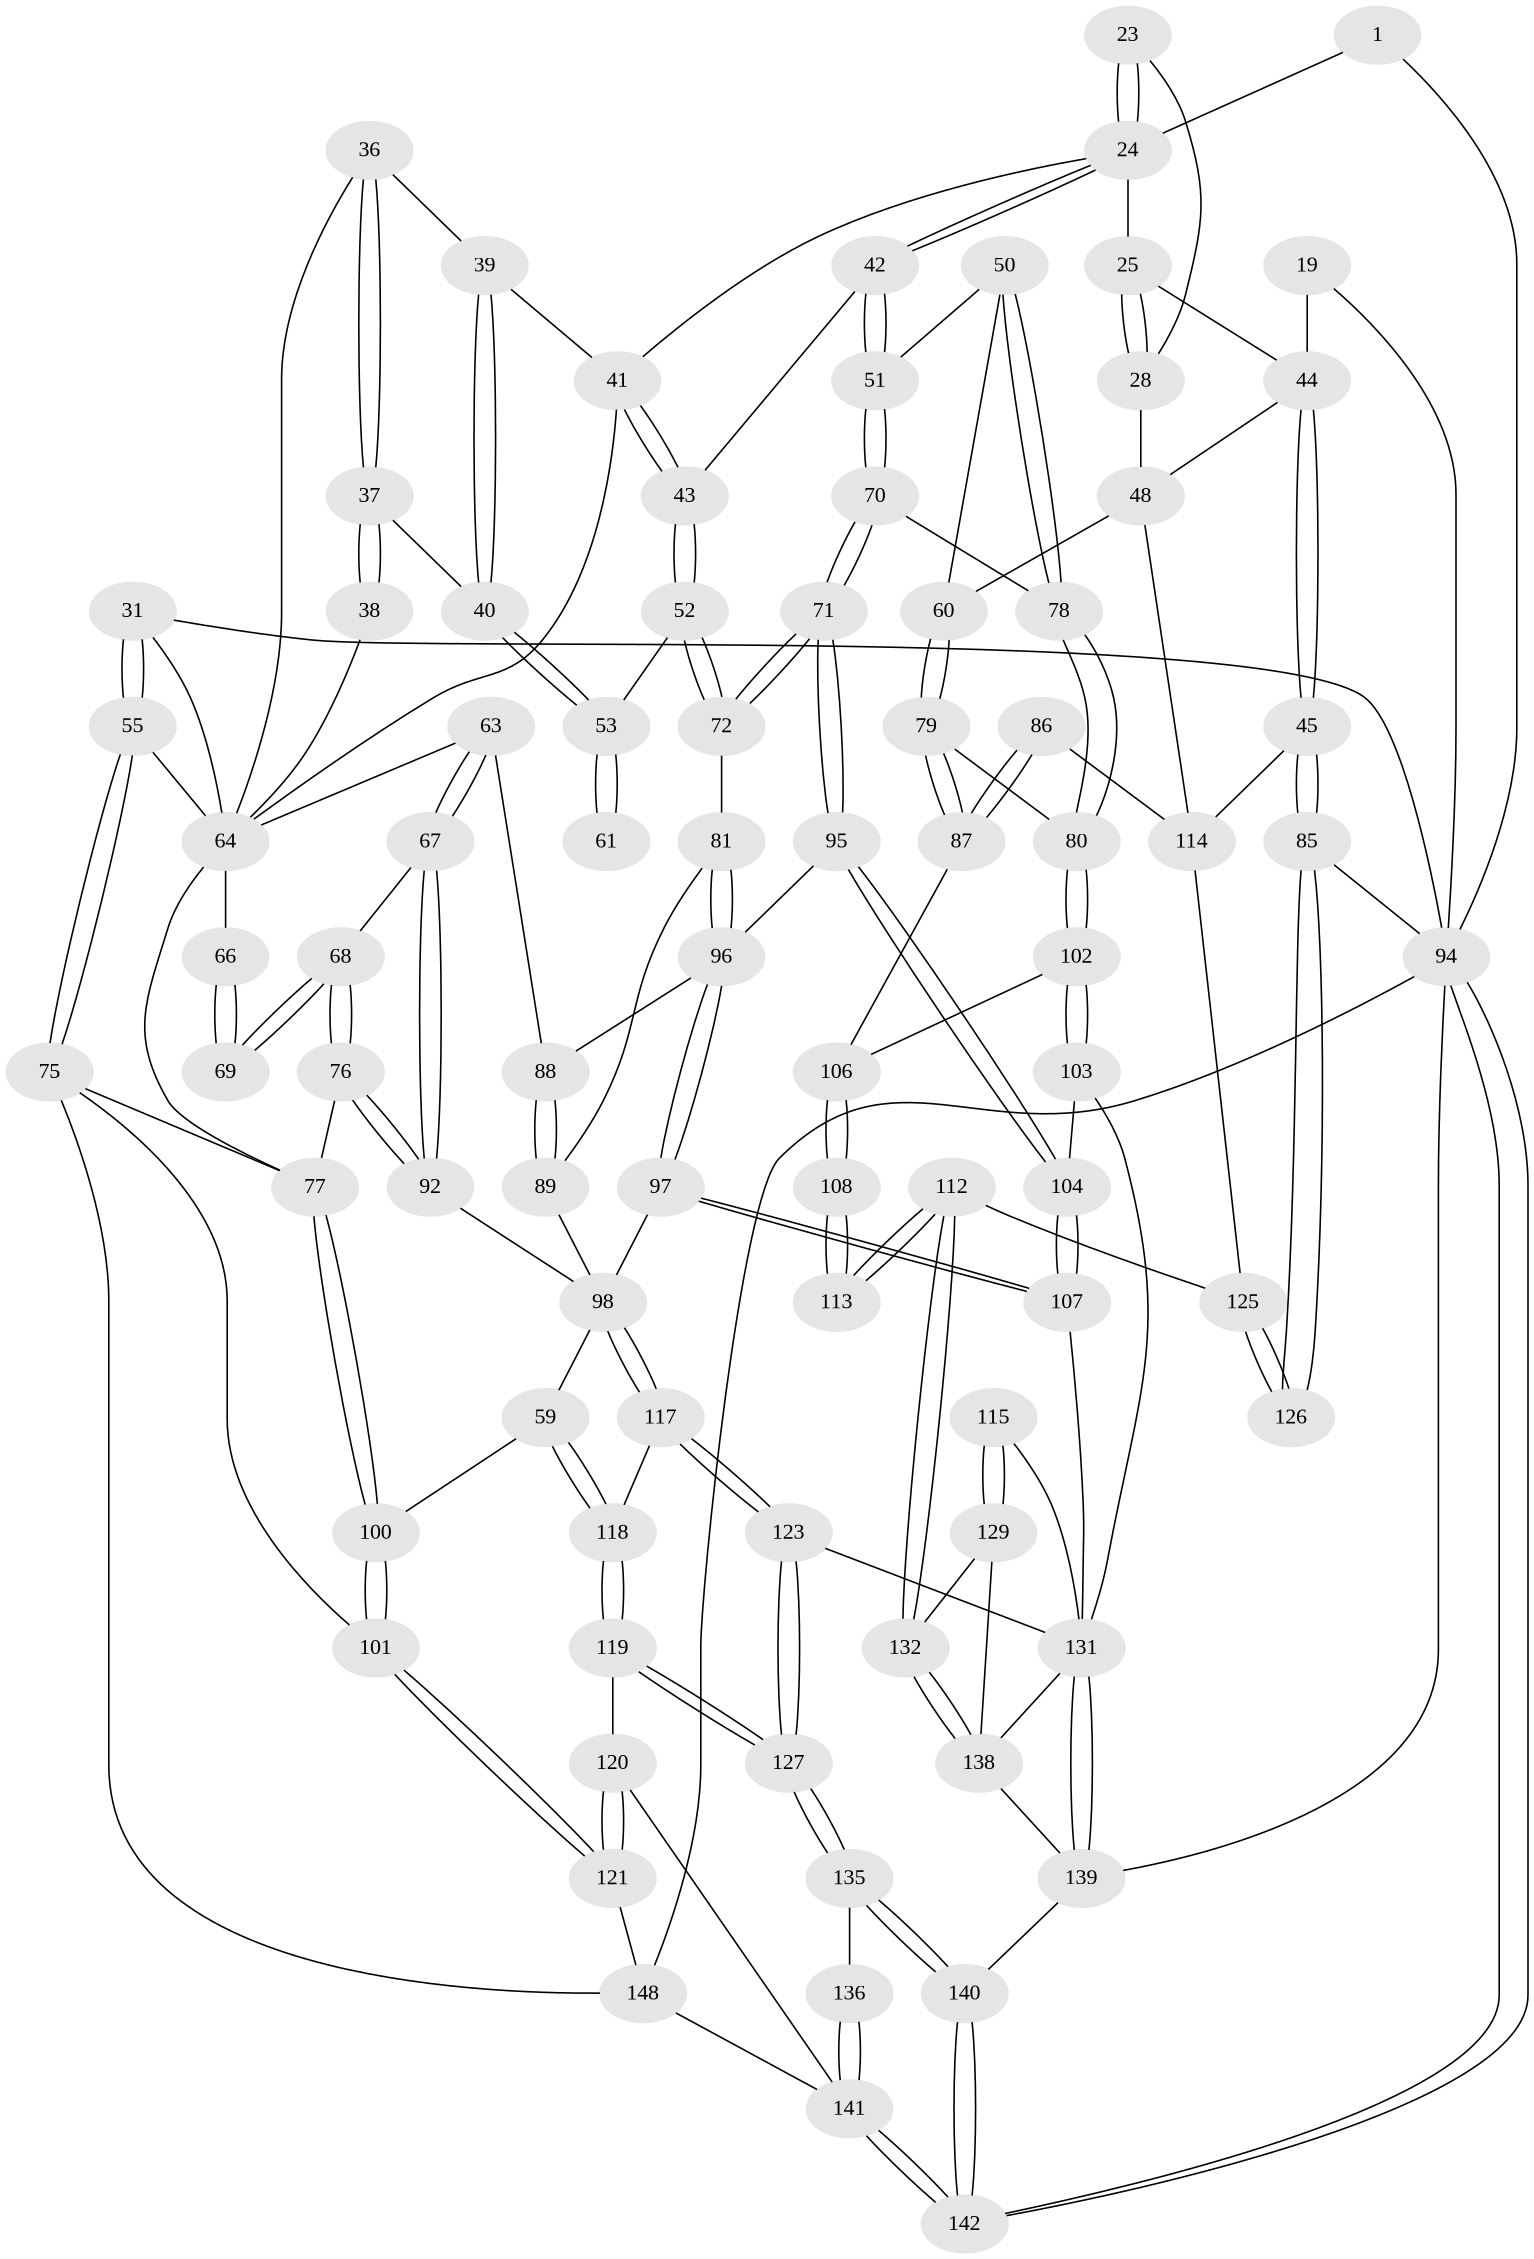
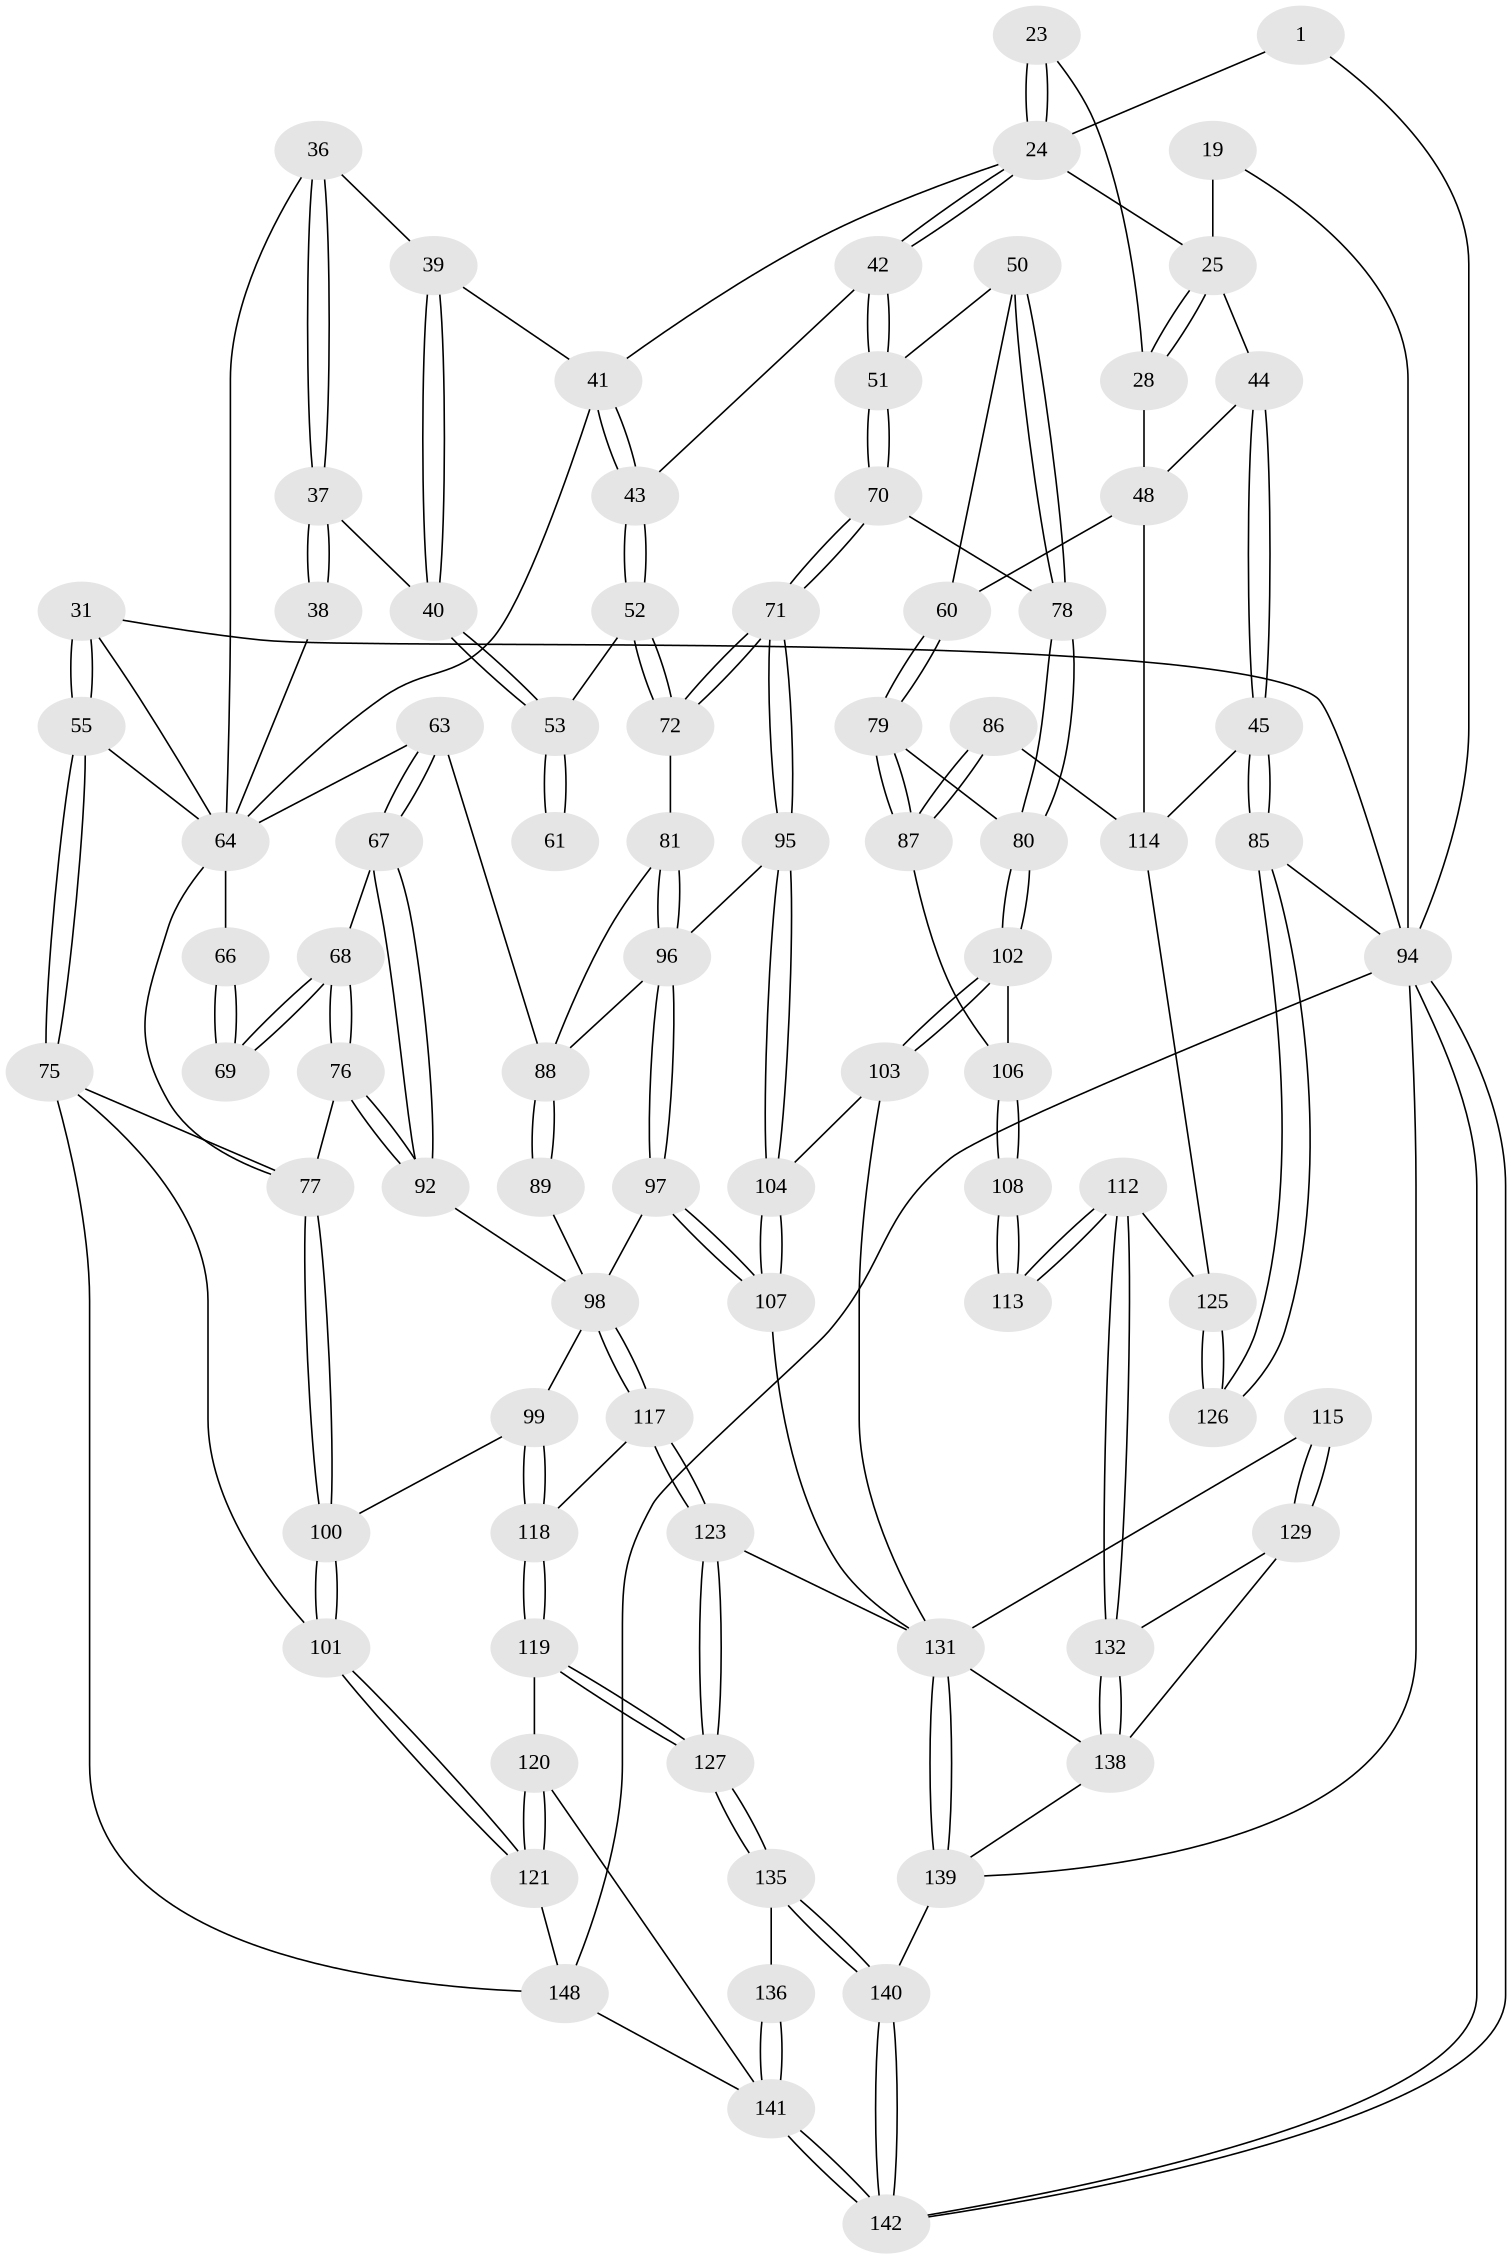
(1307, 323) -> (1213, 208)
(638, 999) -> (597, 952)
(546, 1418) -> (534, 1418)
